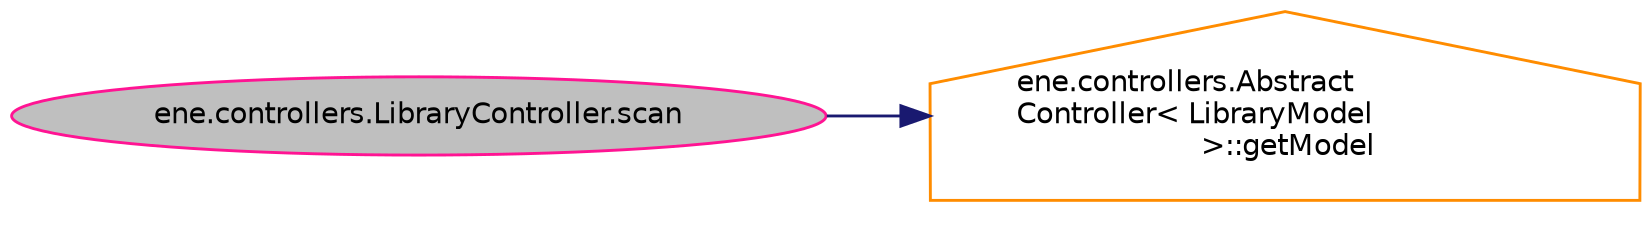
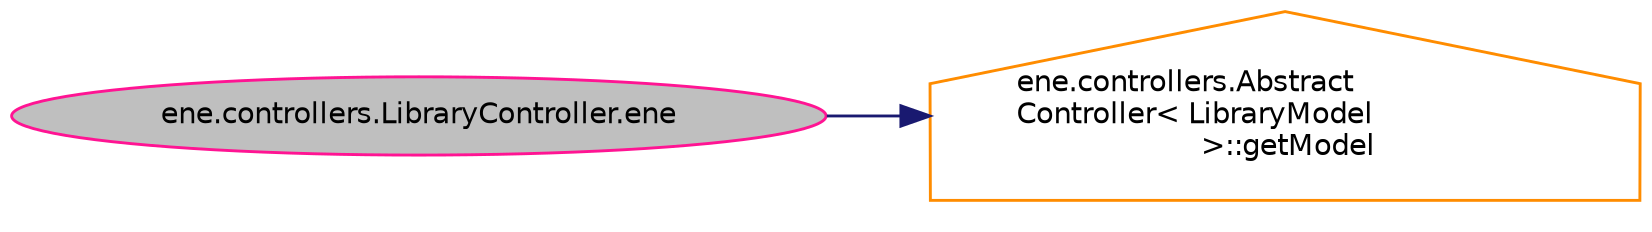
(419, 116) -> (419, 116)
